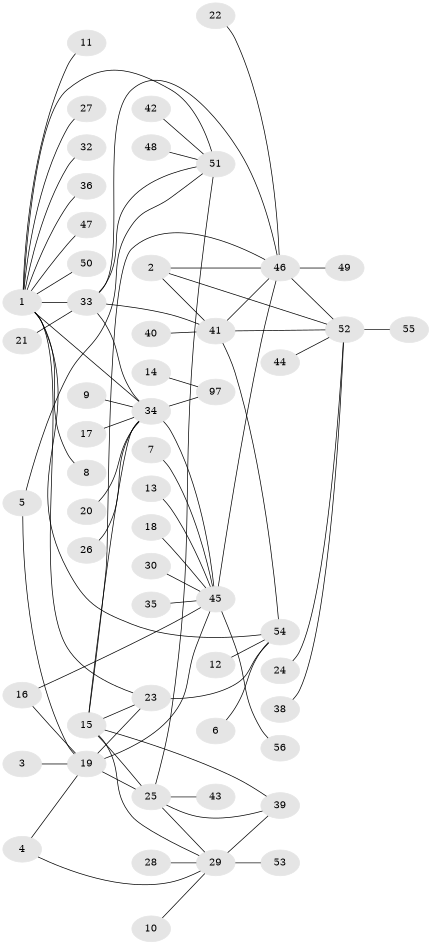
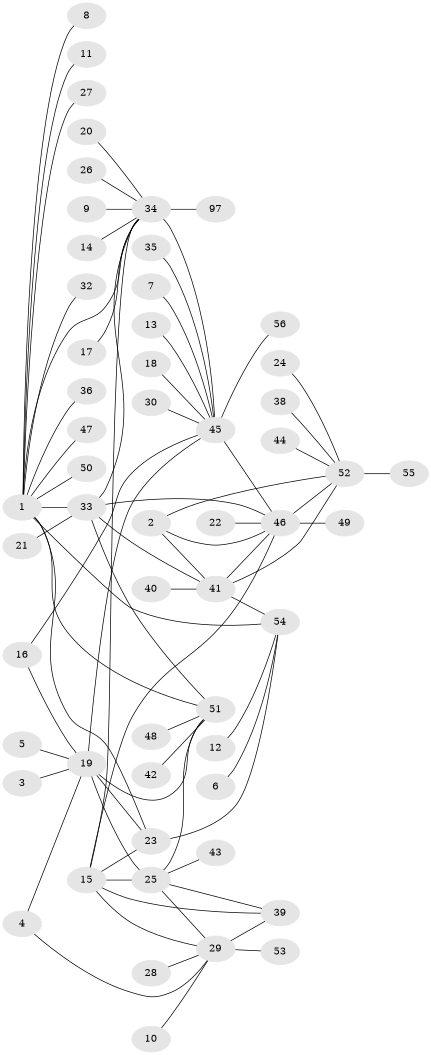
(102, 330) -> (172, 793)
(184, 382) -> (119, 229)
